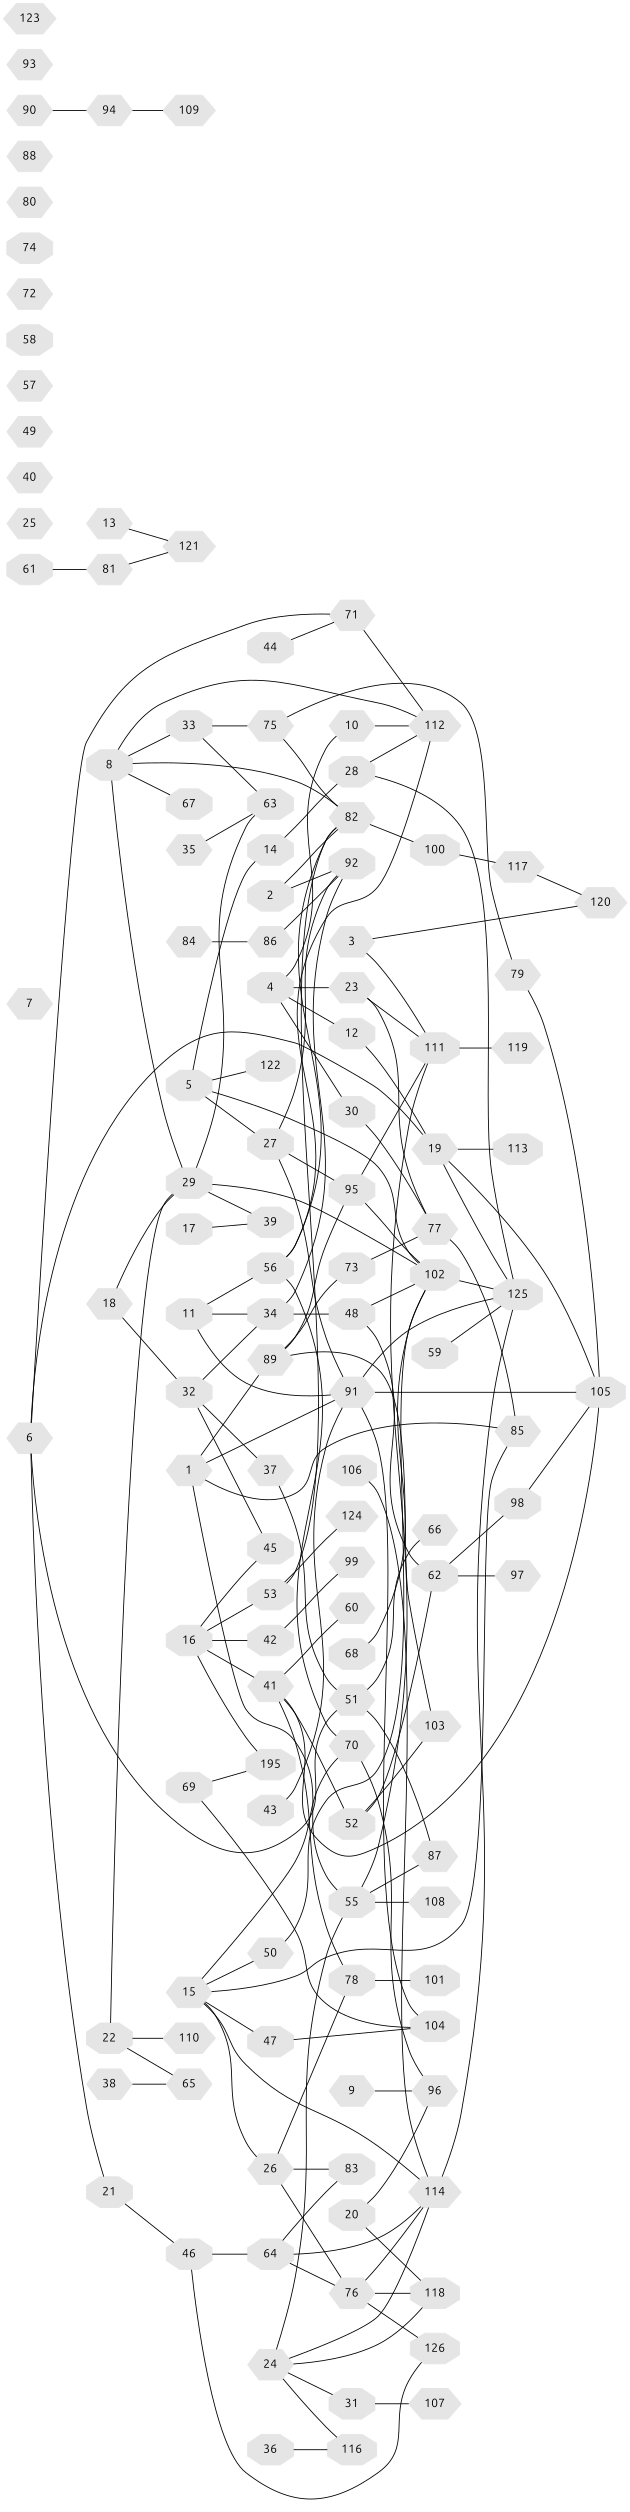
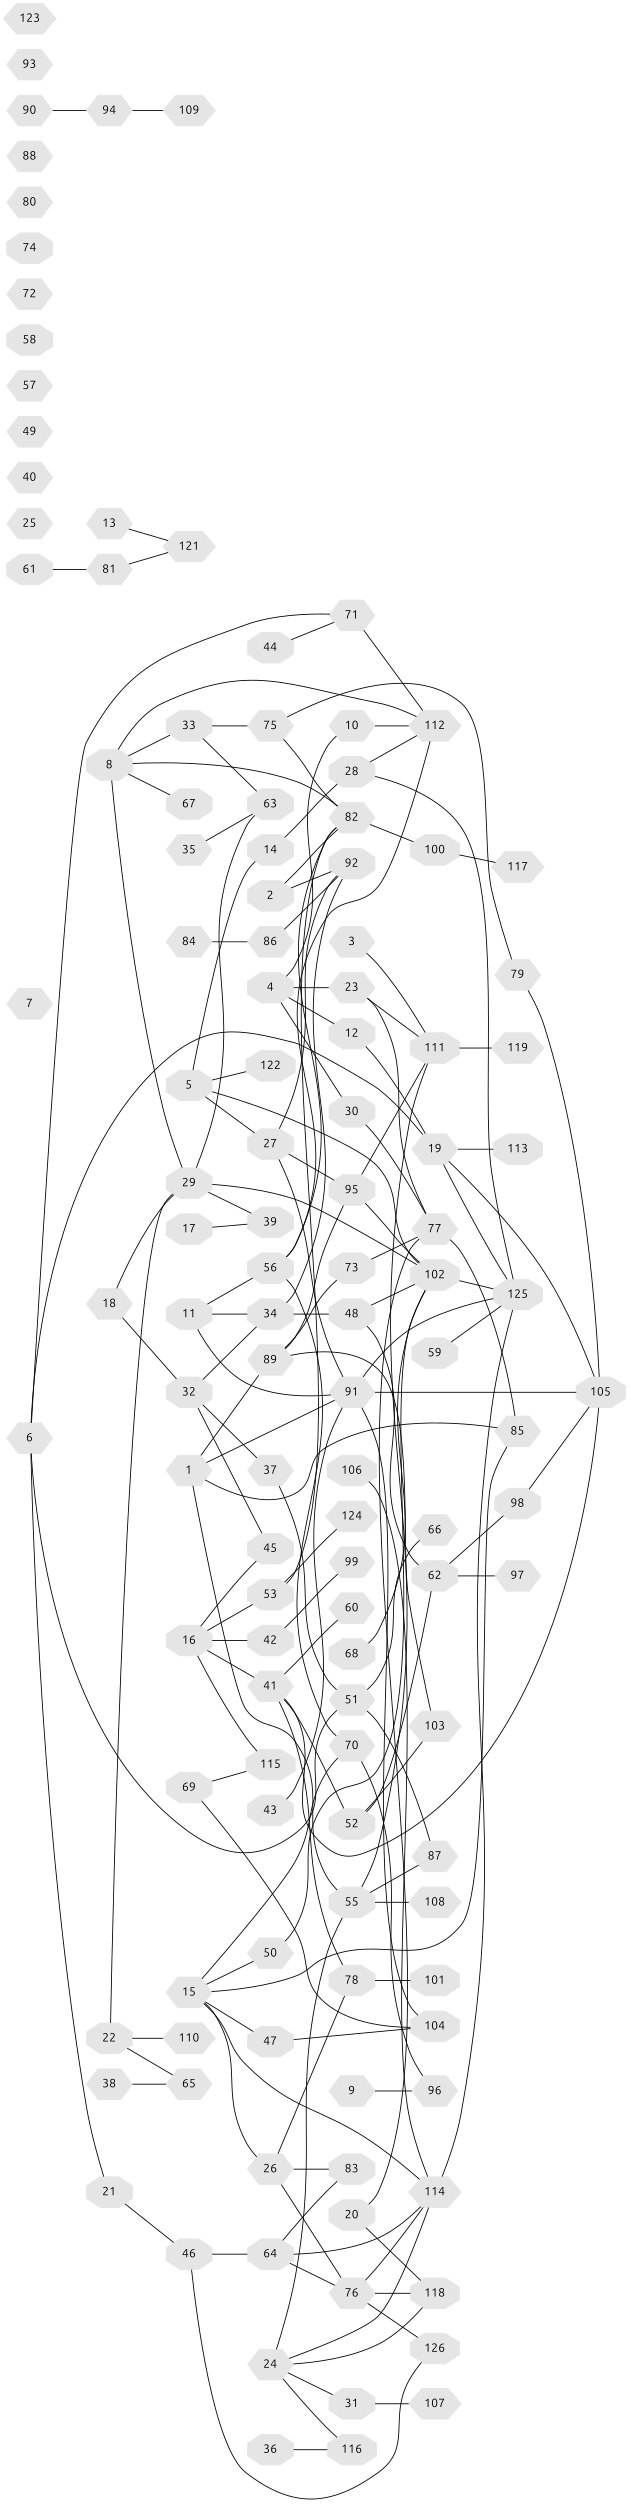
(601, 903) -> none
(271, 1765) -> (271, 1765)
(401, 2158) -> (392, 1697)
